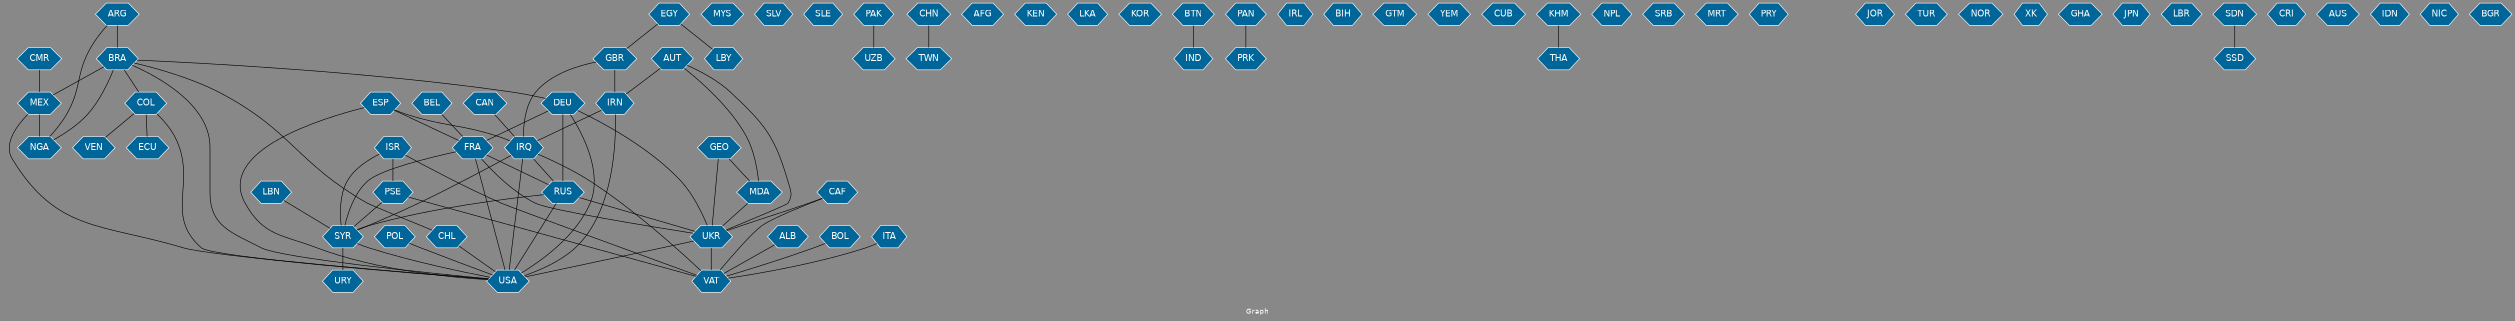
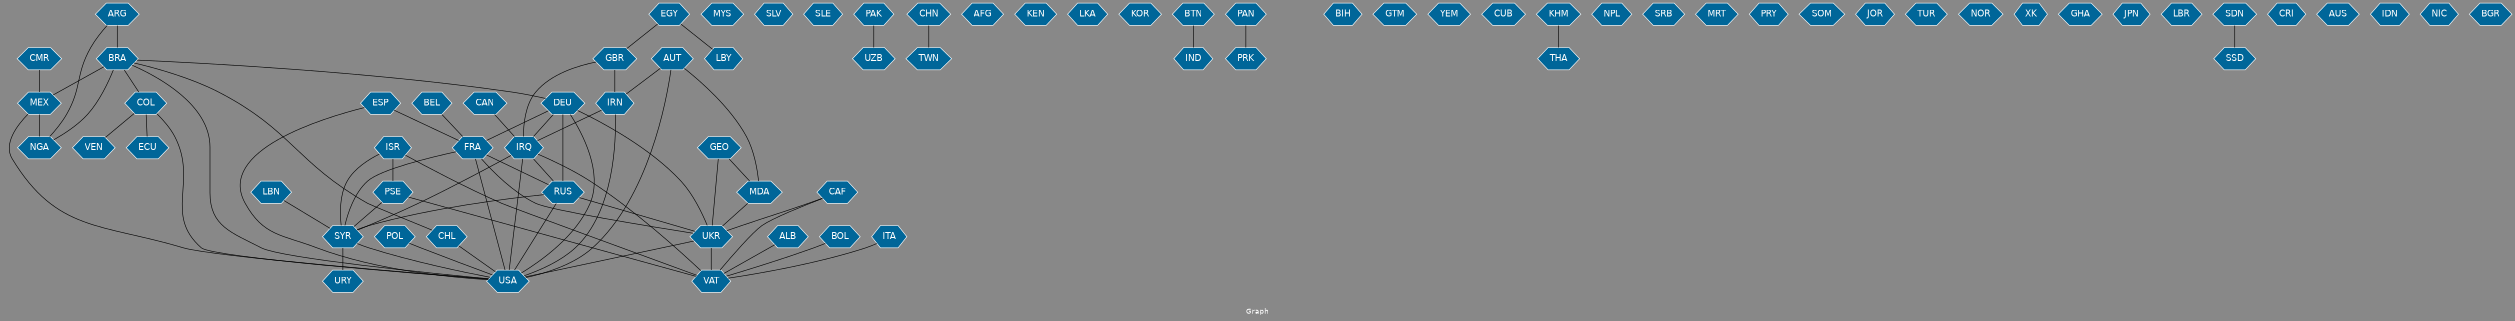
(1295, 14) -> none
none -> (1822, 14)
(443, 124) -> (543, 126)
(776, 149) -> (630, 199)
